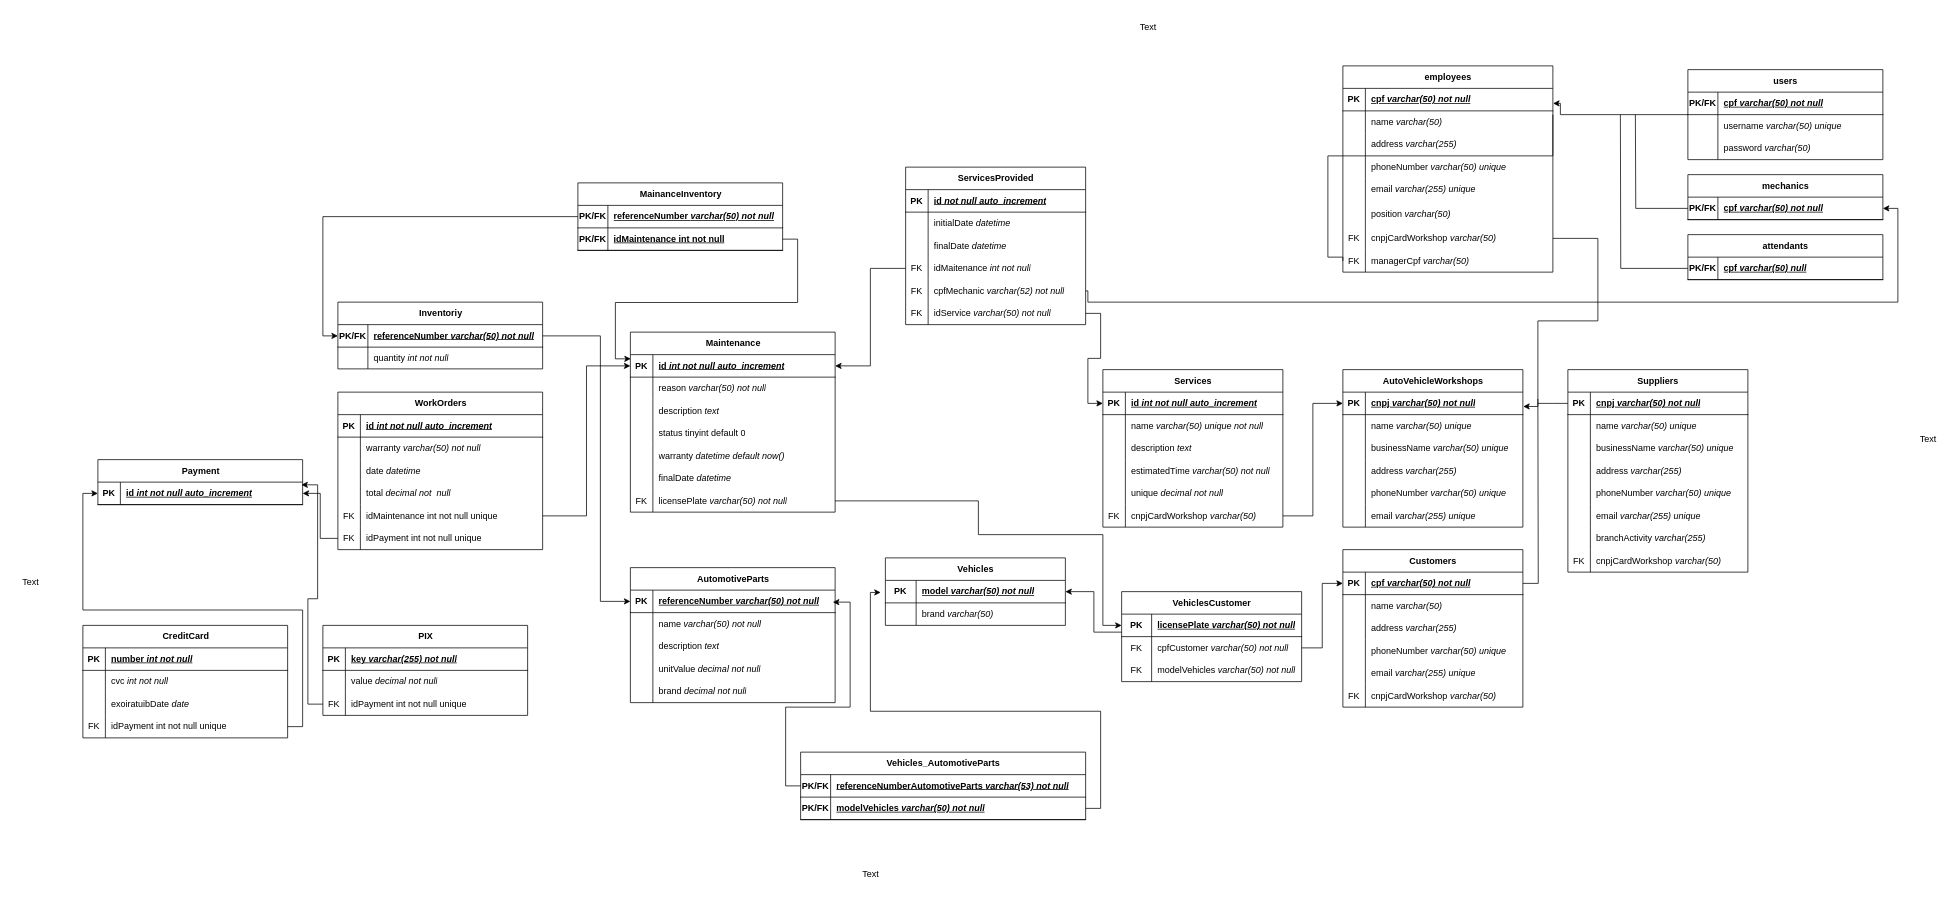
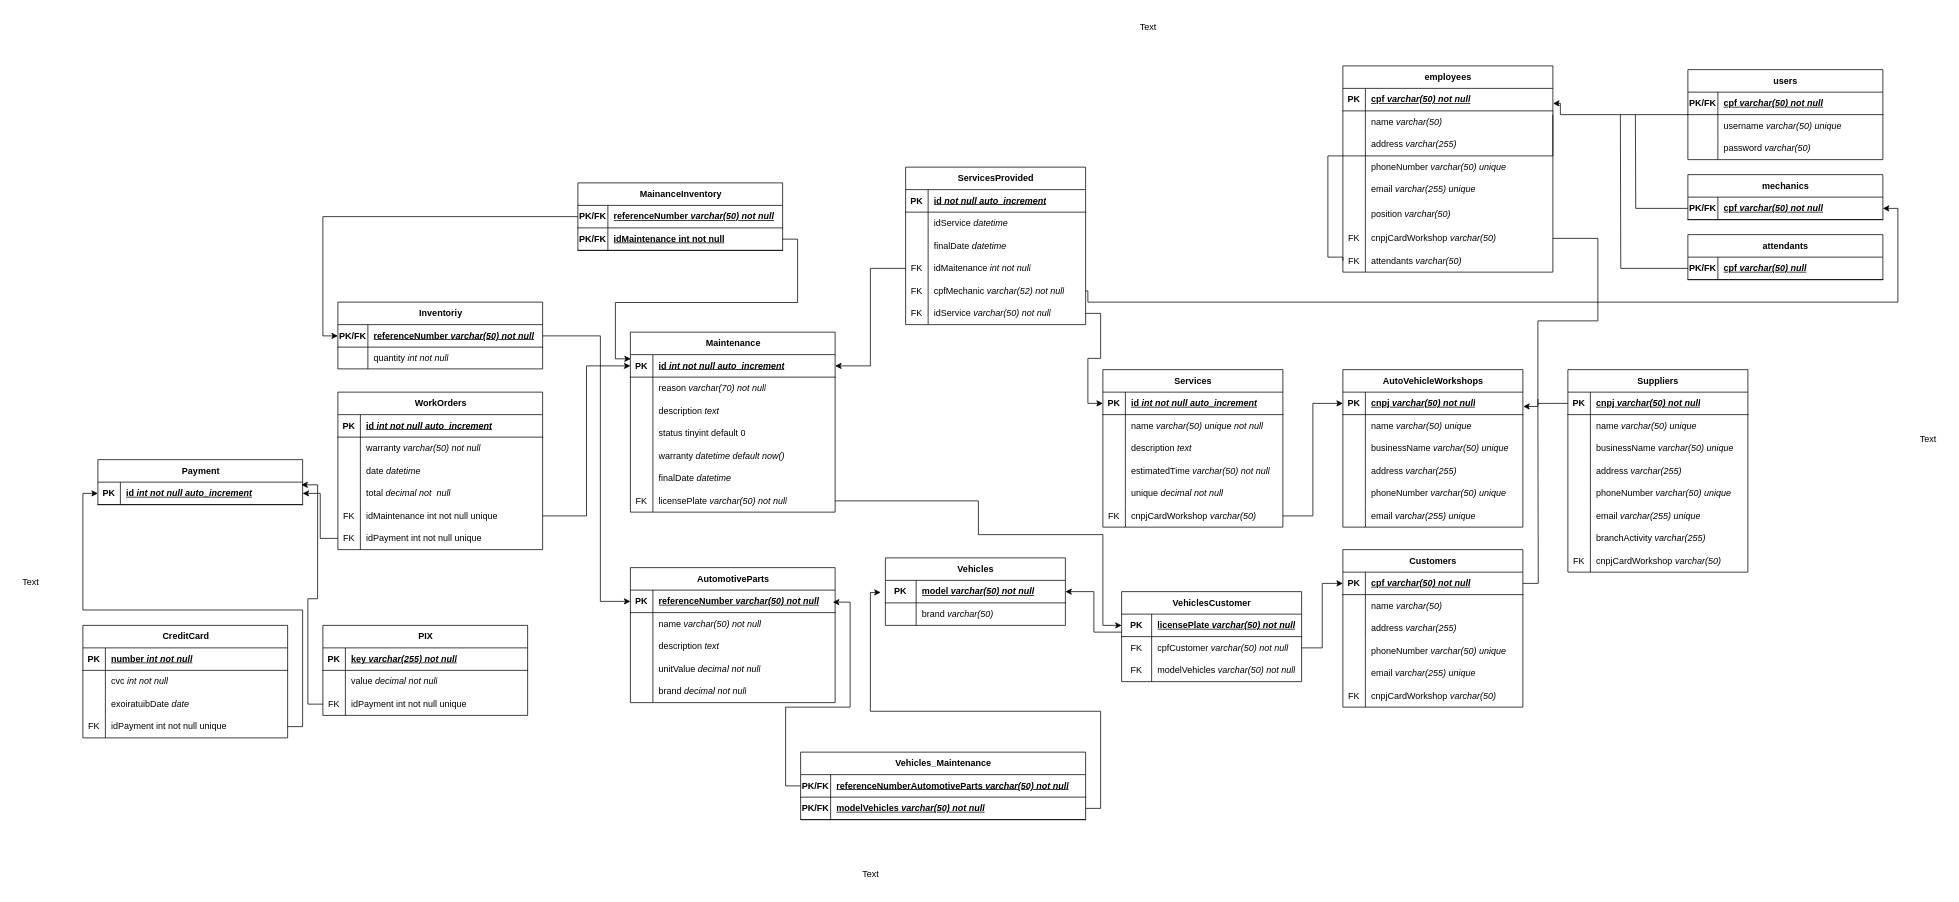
(978, 223) -> (975, 223)
(1426, 261) -> (1426, 261)
(721, 388) -> (721, 388)
(944, 763) -> (944, 763)
(958, 786) -> (958, 786)
